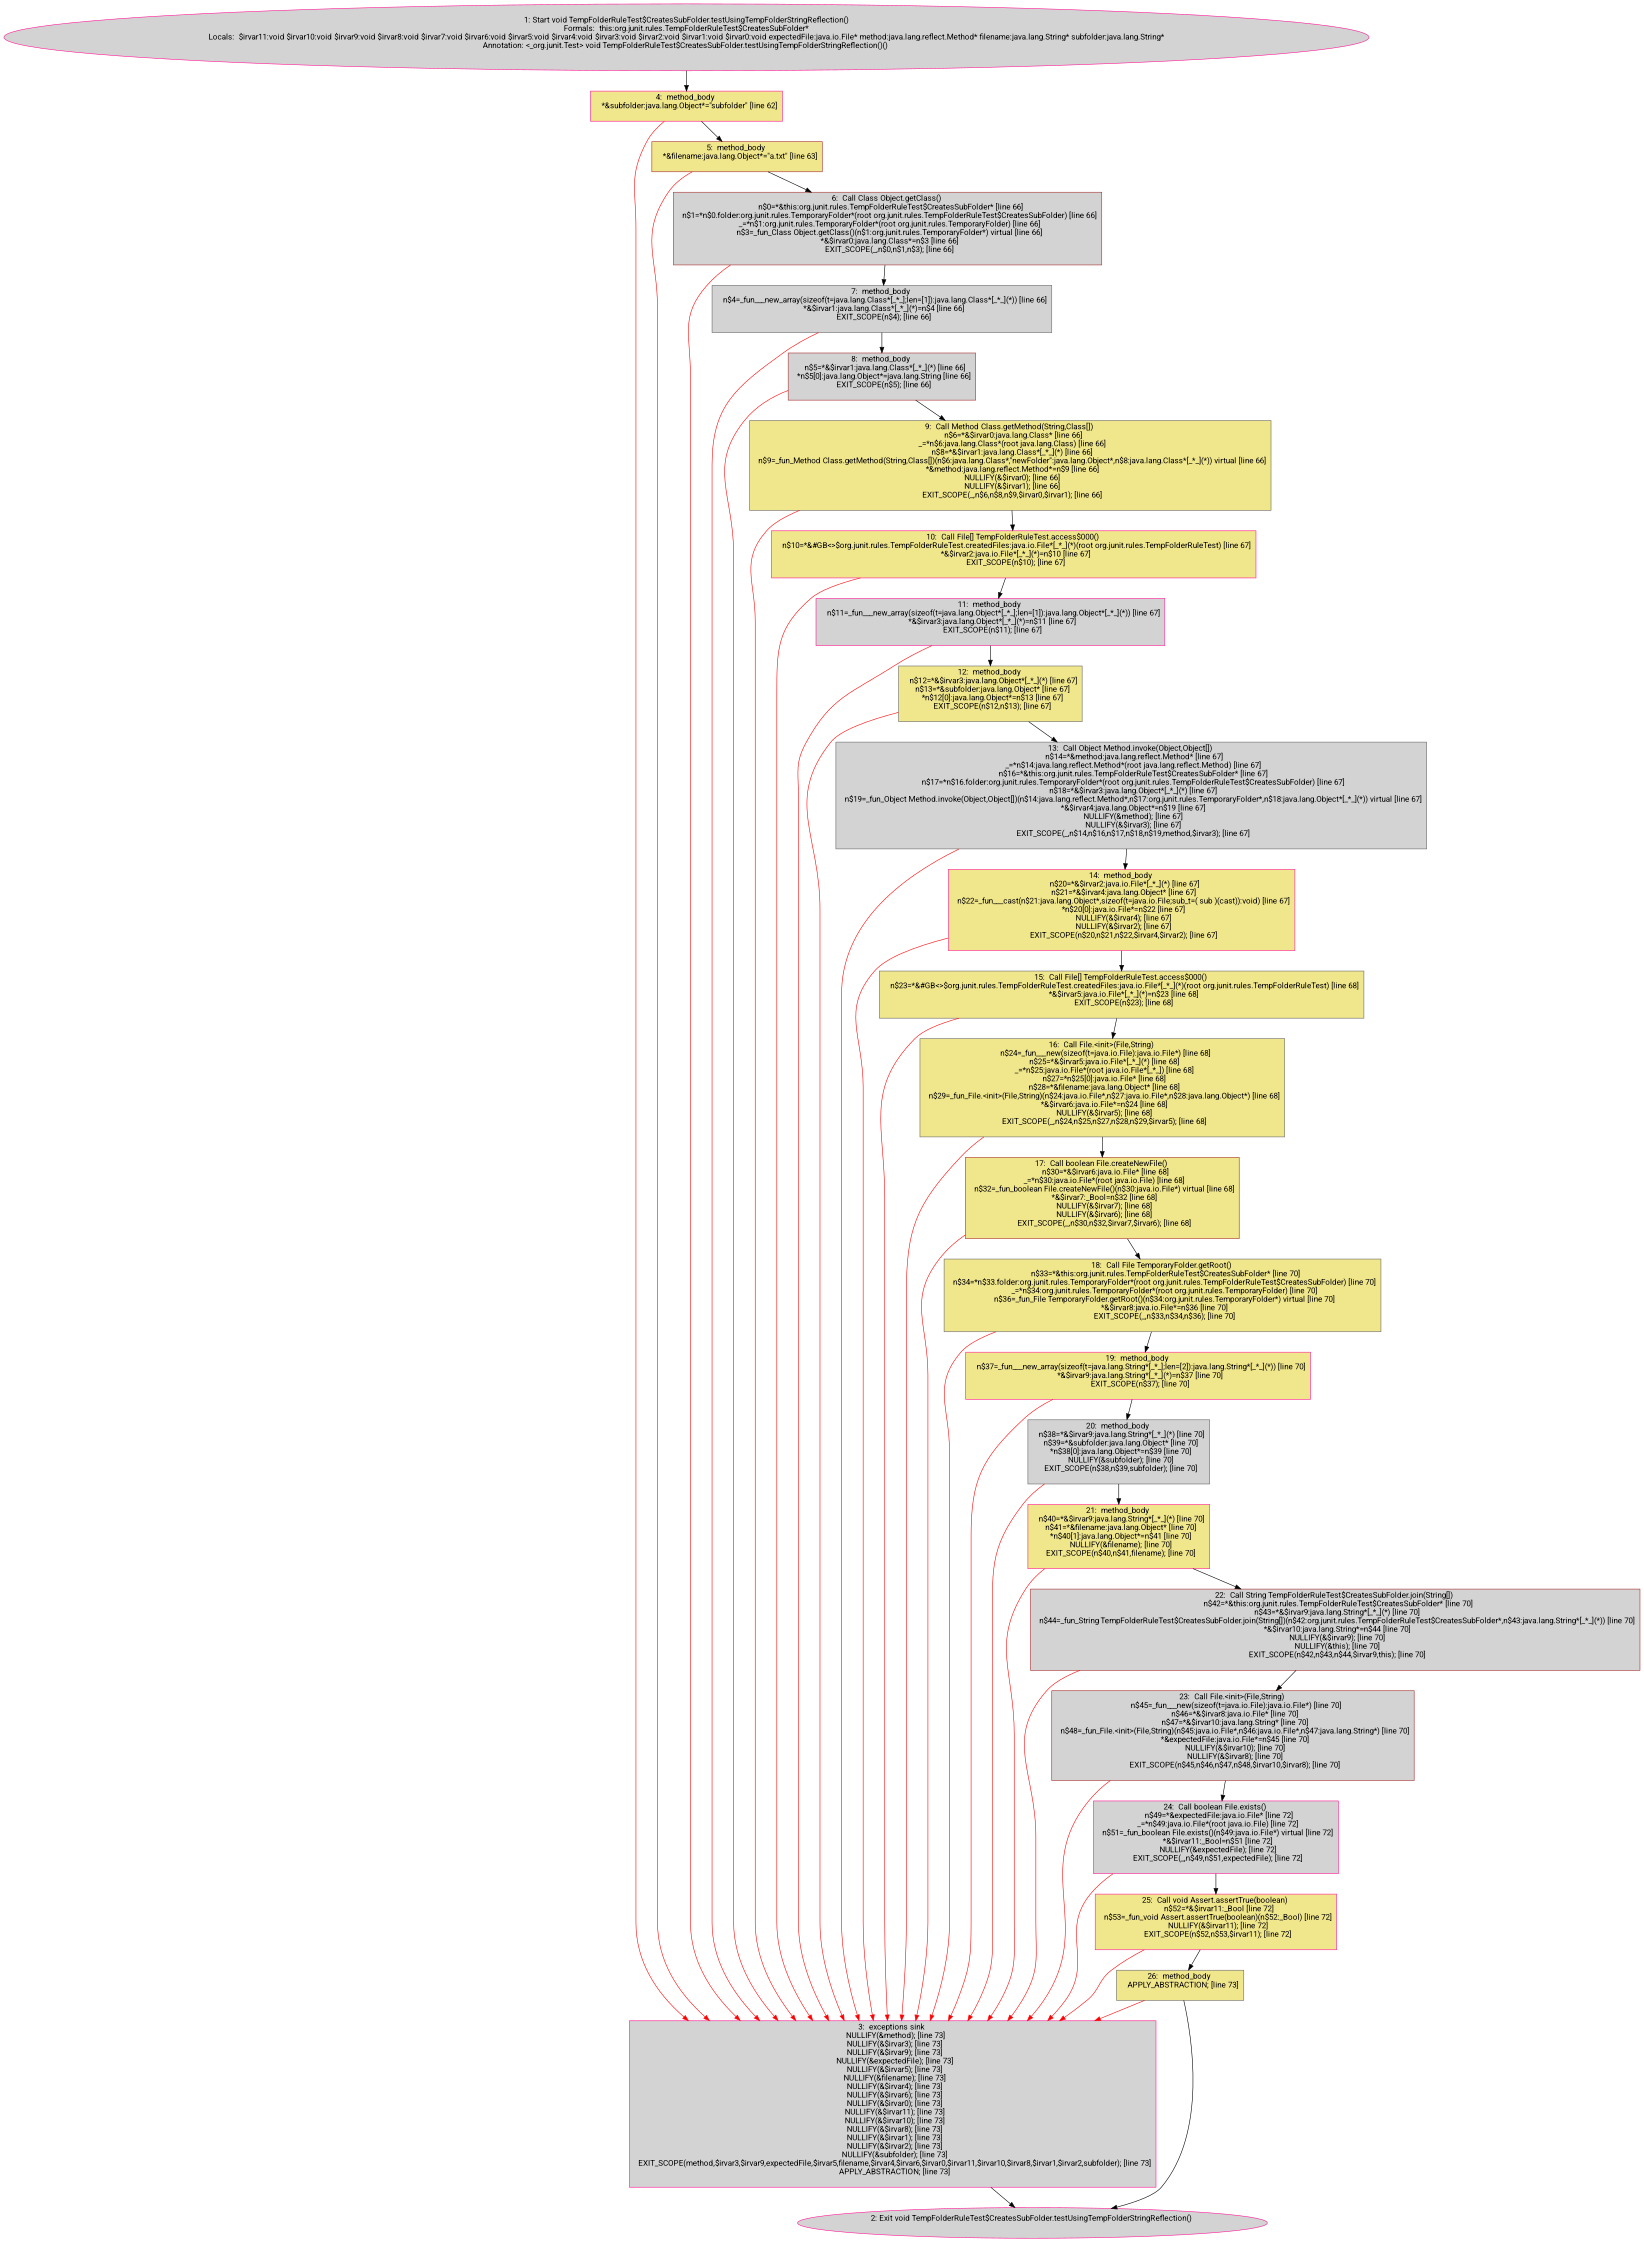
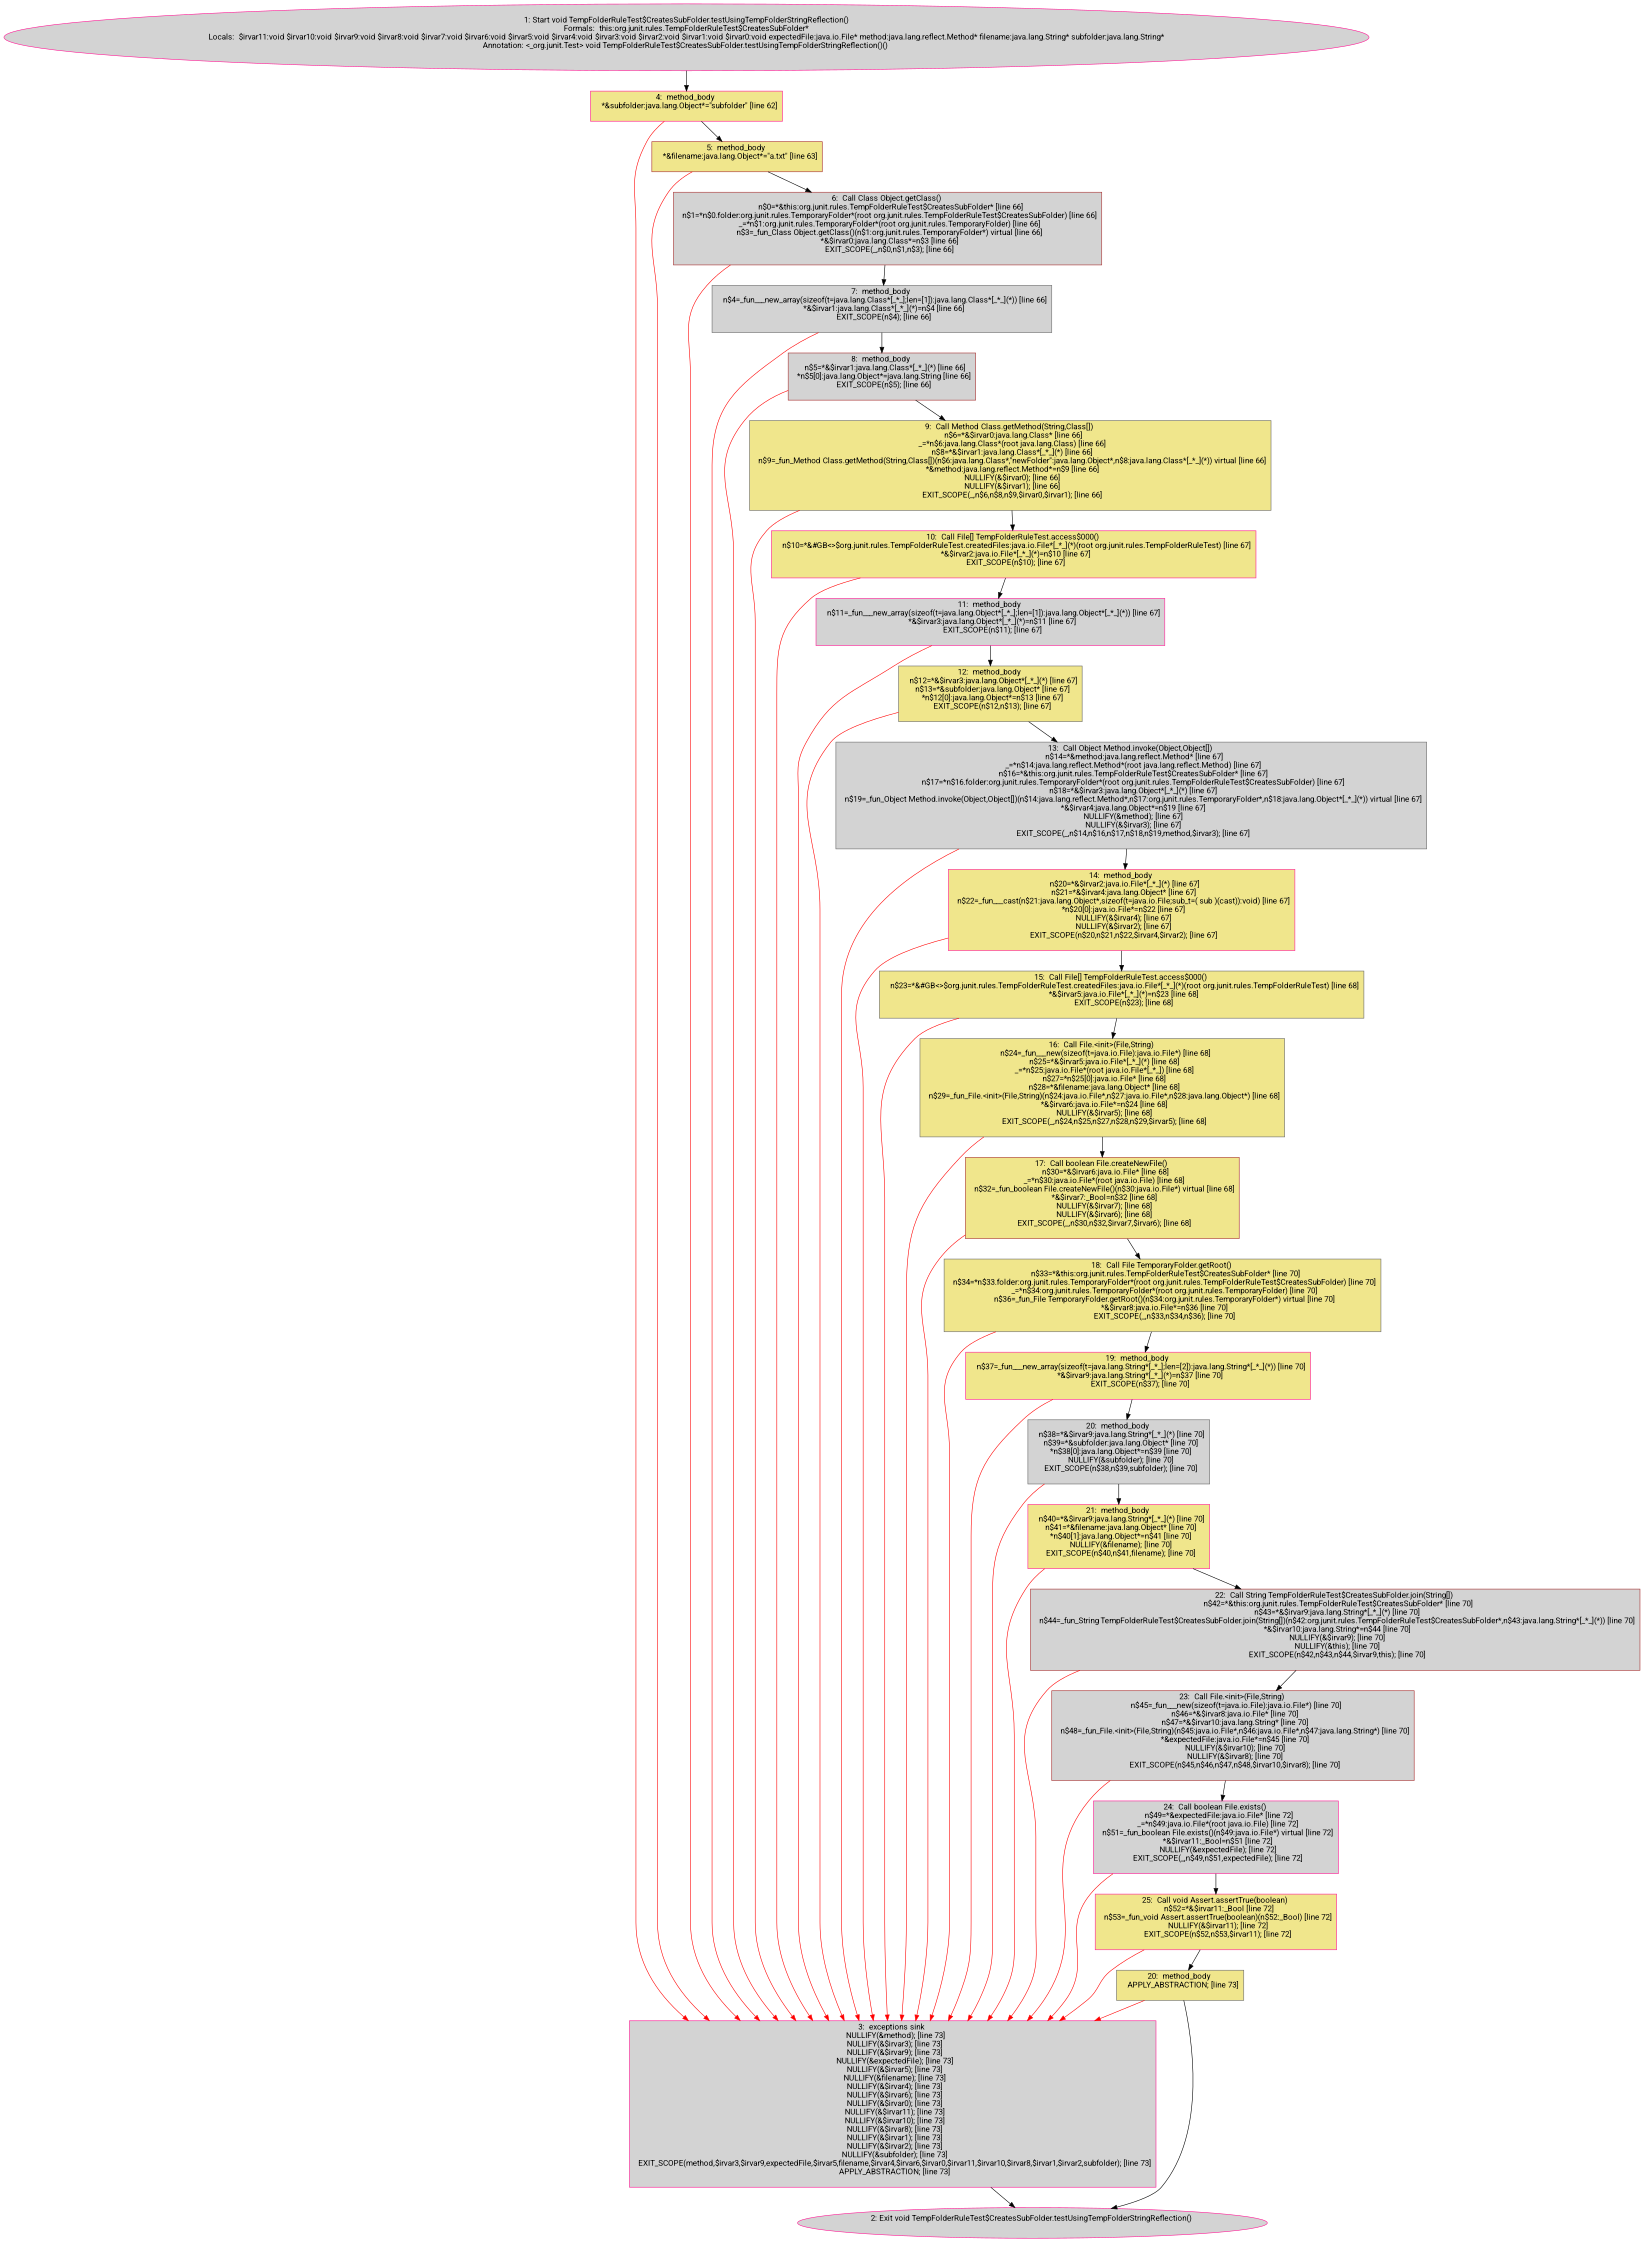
(1180, 1985) -> (1180, 1985)
